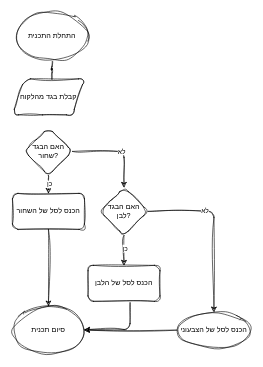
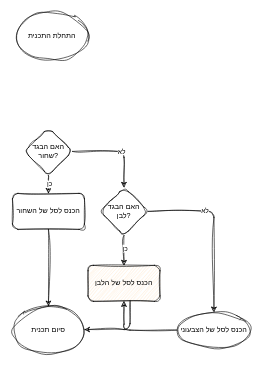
(52, 68) -> none
(48, 97) -> none
(124, 284) -> (124, 284)
(138, 330) -> (124, 326)
